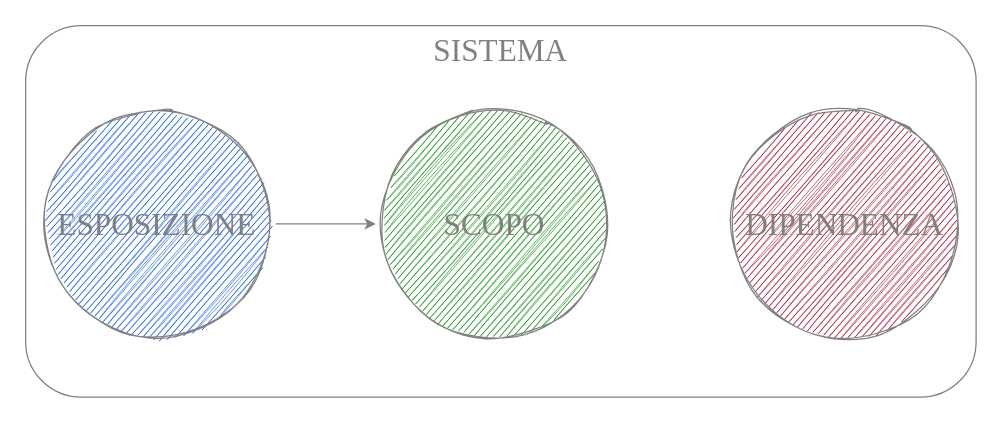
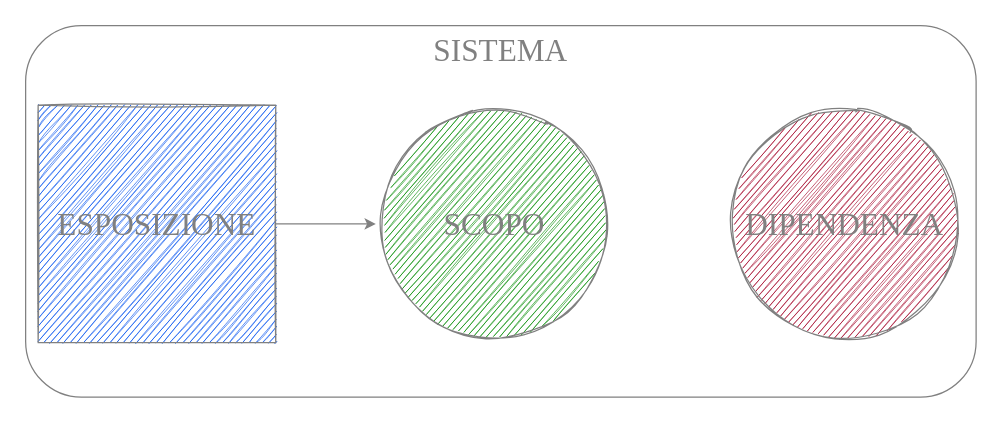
(157, 224) -> (157, 224)
